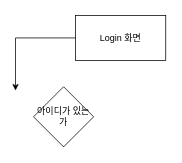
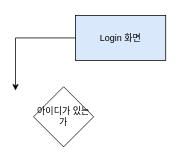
(120, 38) -> (120, 38)
